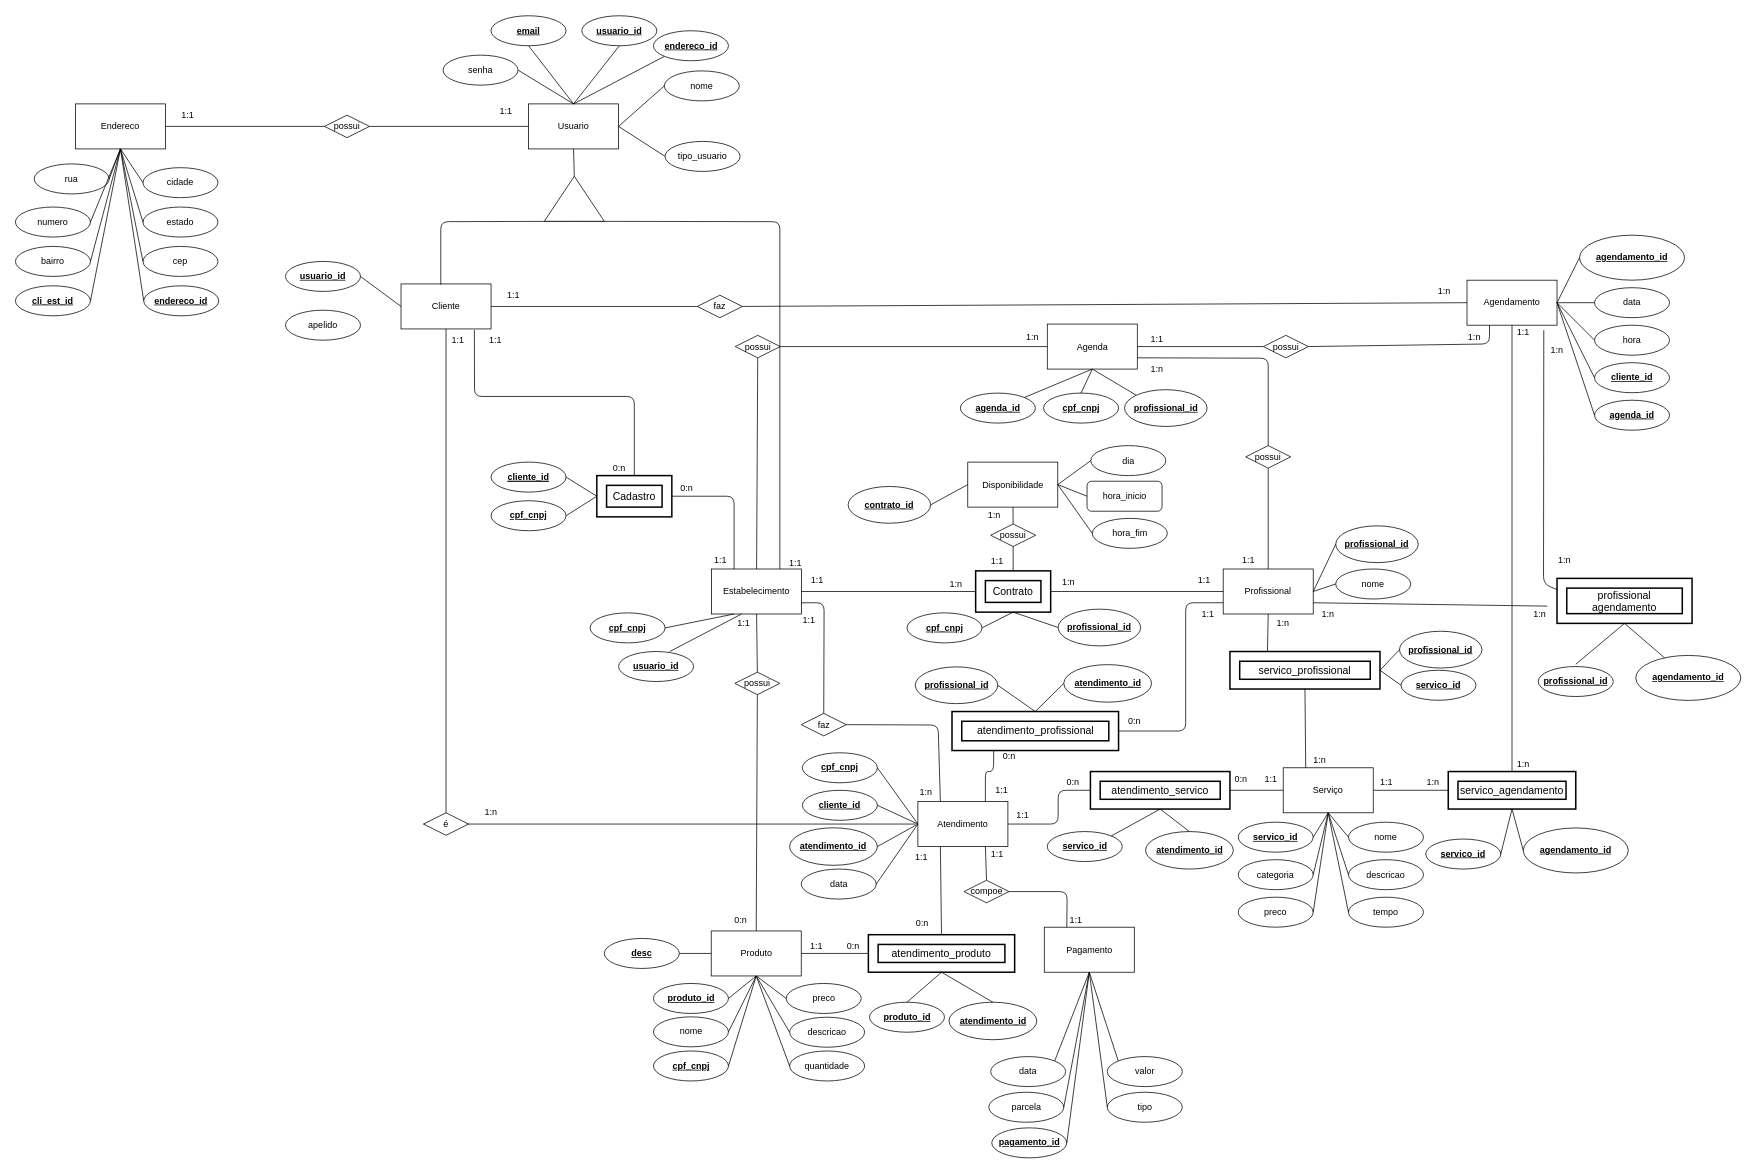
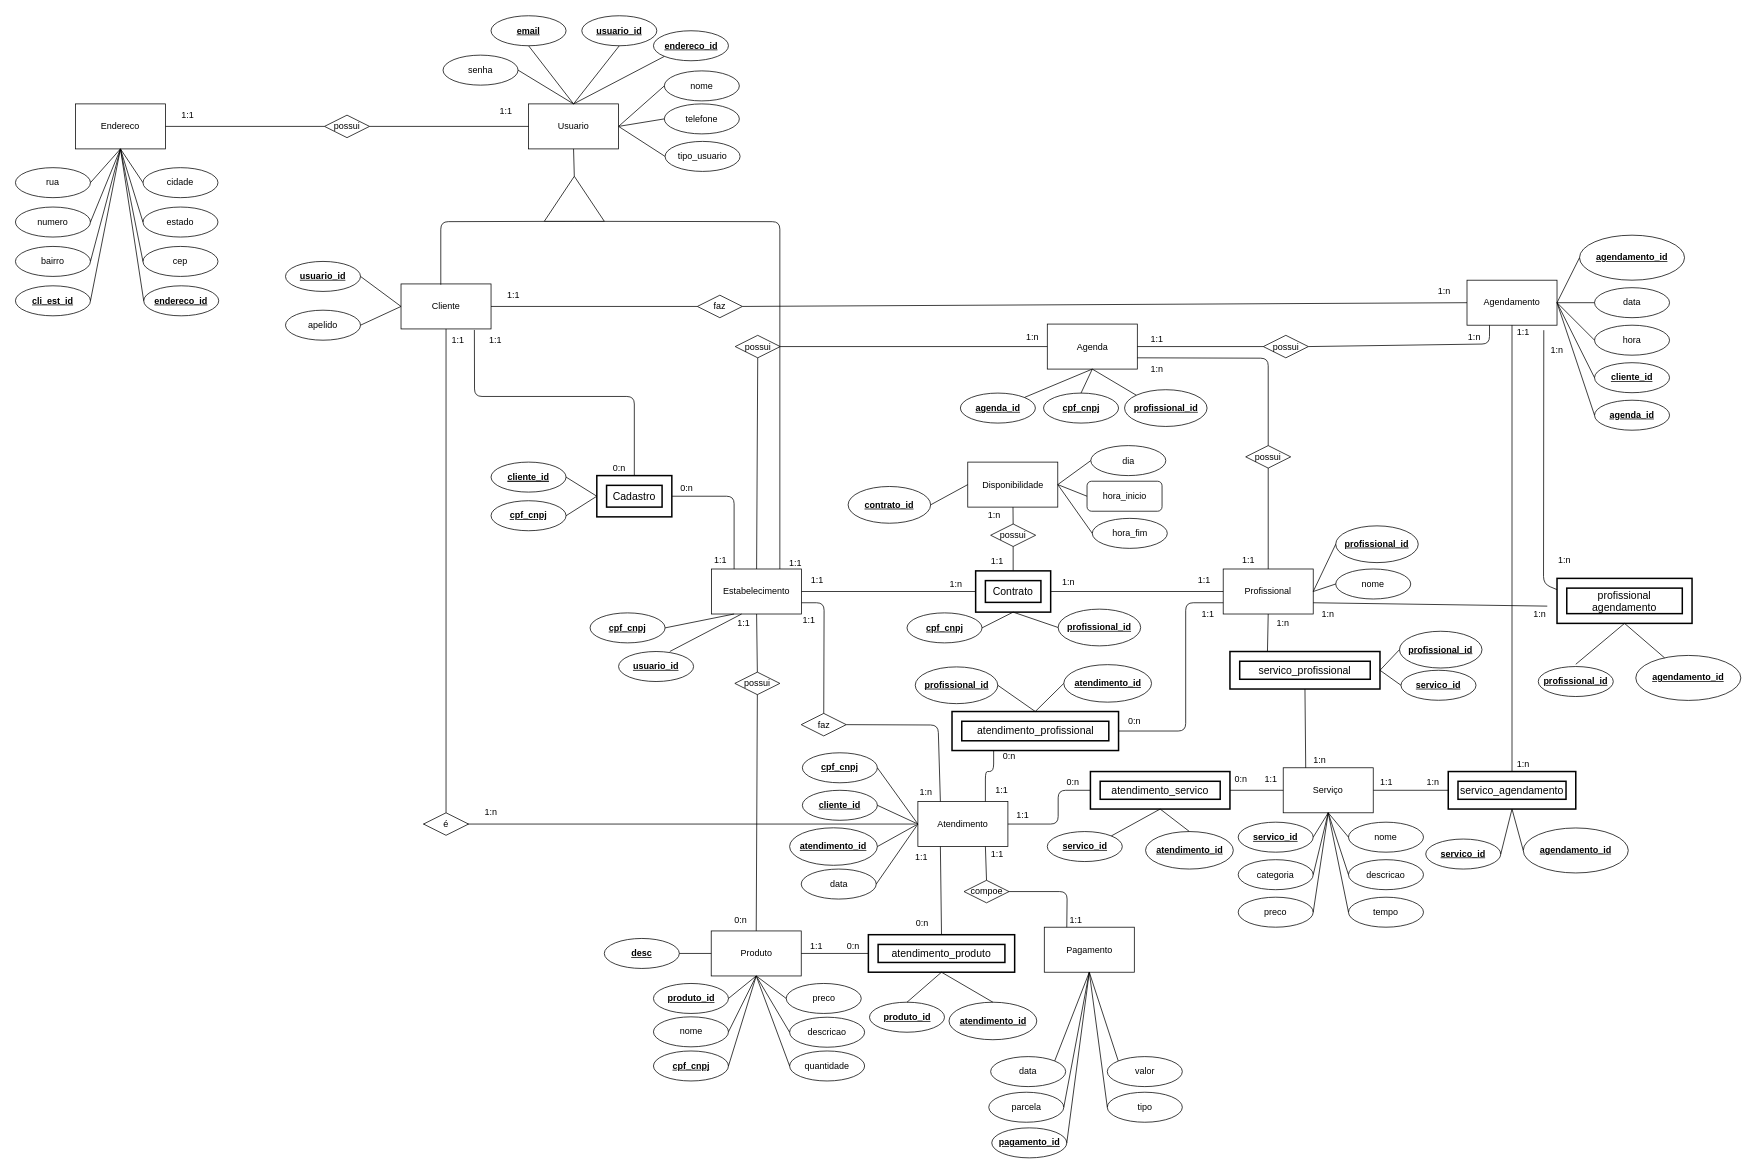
none -> (702, 119)
none -> (643, 122)
(72, 179) -> (53, 183)
none -> (381, 316)
